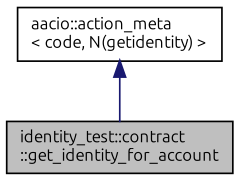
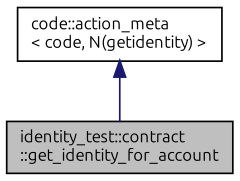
(120, 34) -> (120, 34)
